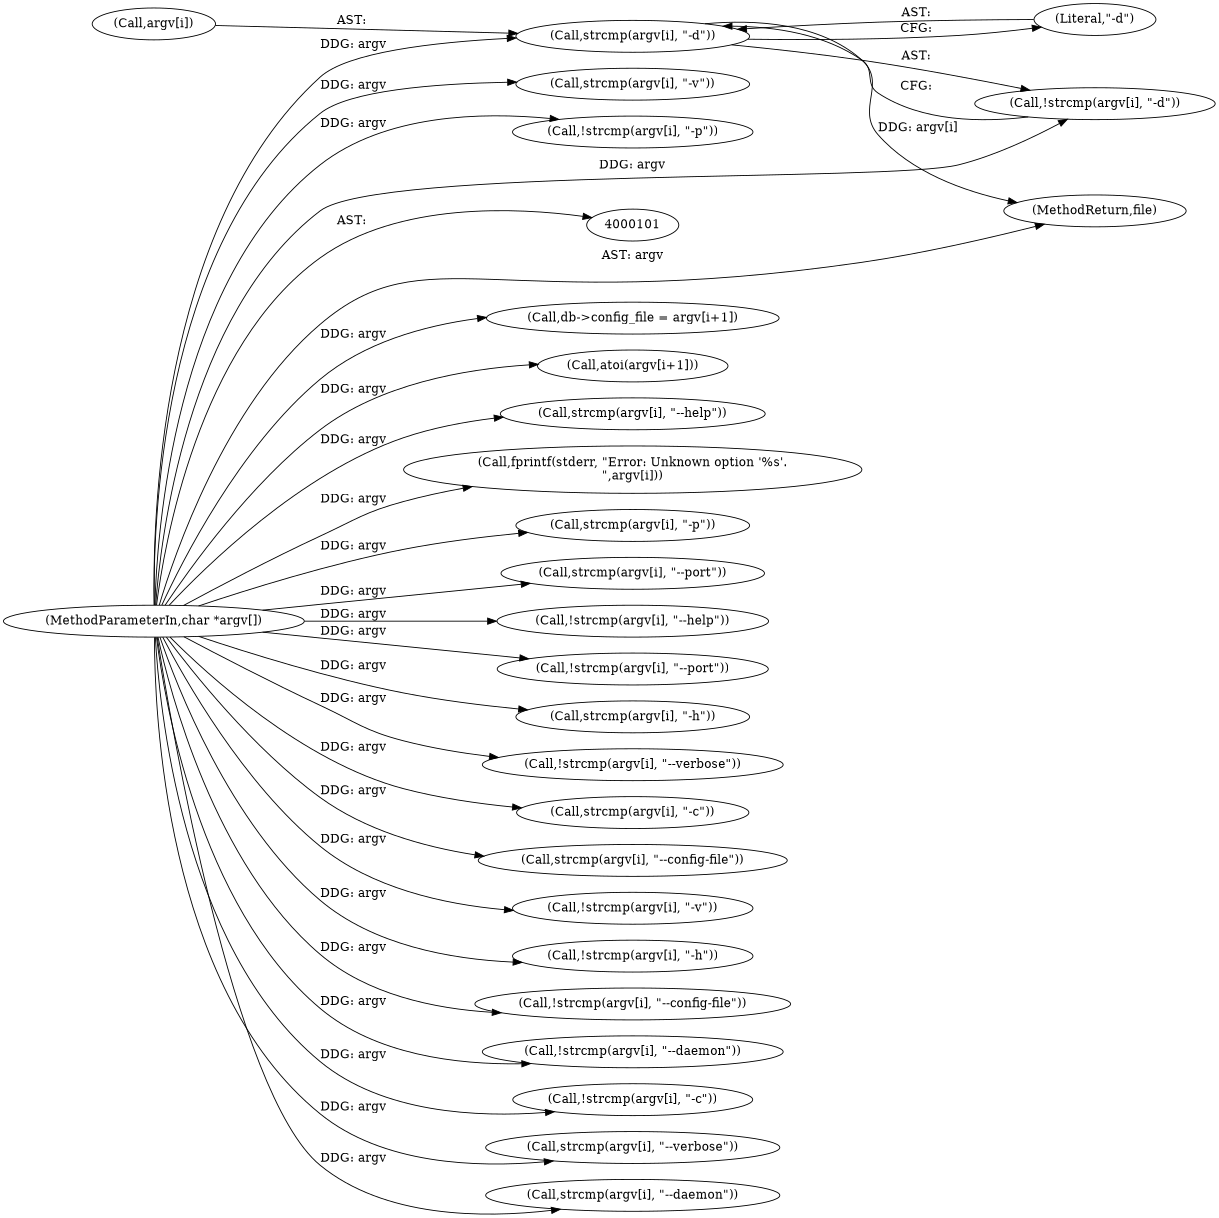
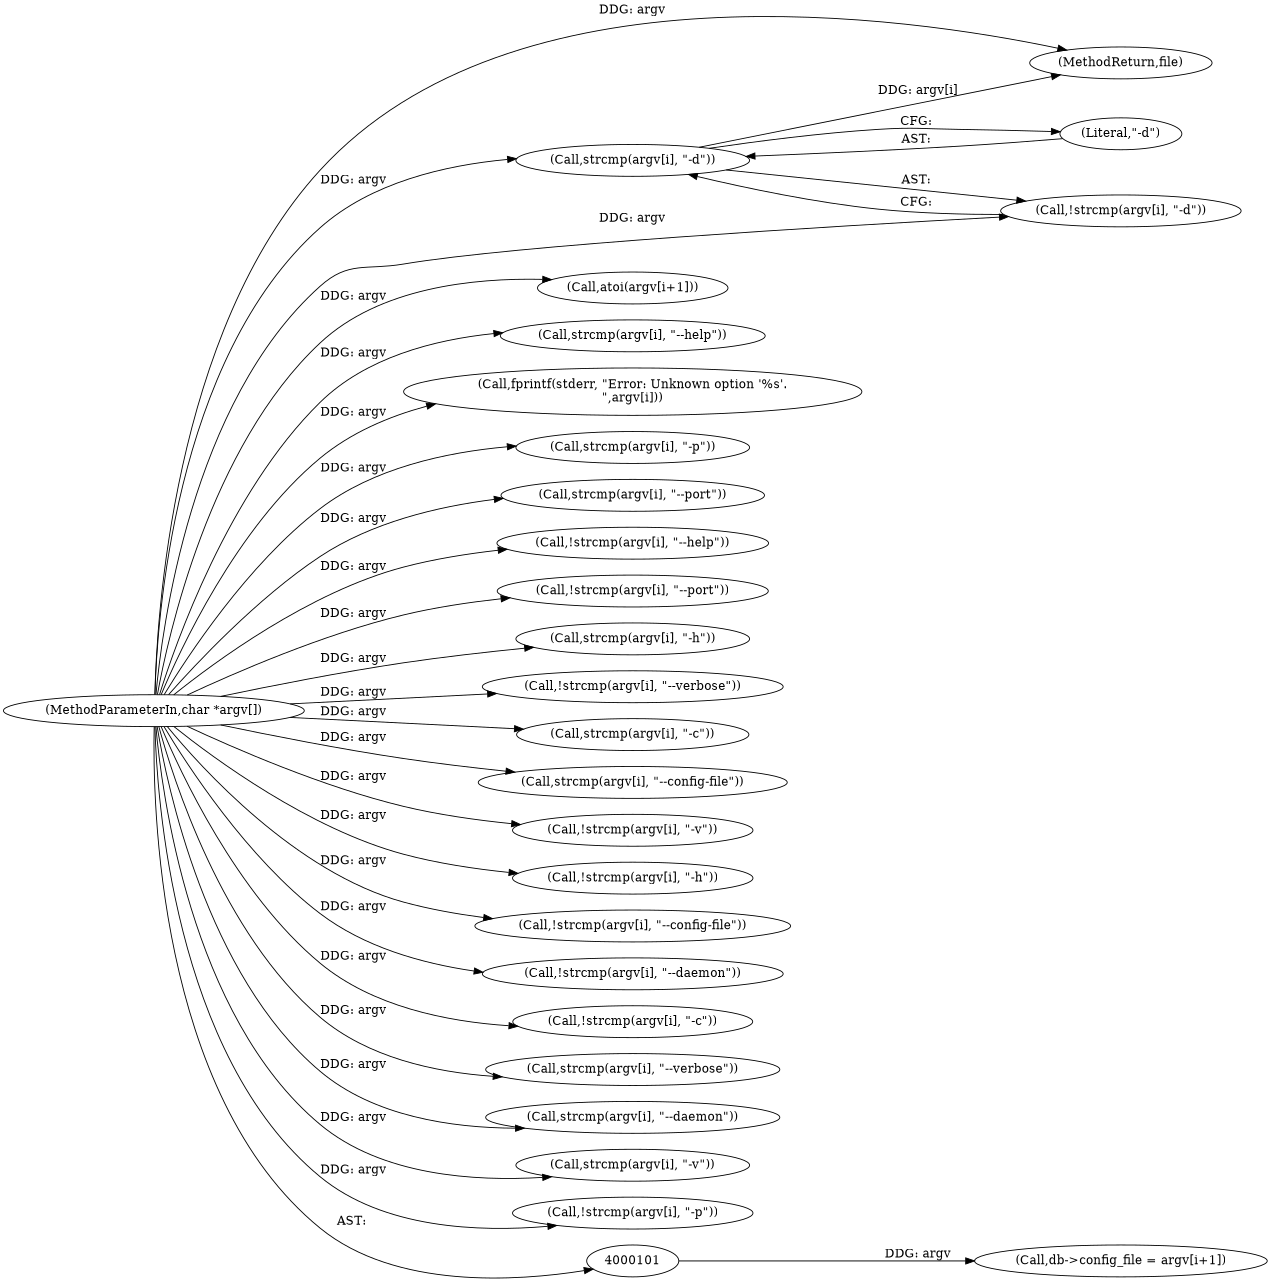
(154, 24) -> none
(633, 256) -> (633, 10)
(282, 417) -> (822, 1261)
